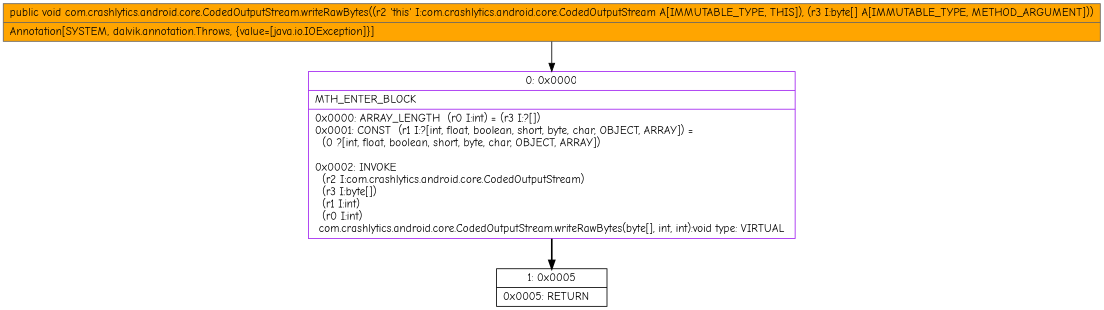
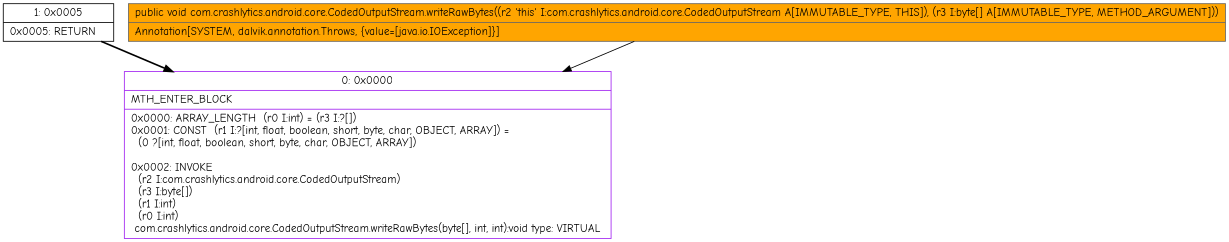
(552, 249) -> (133, 55)
